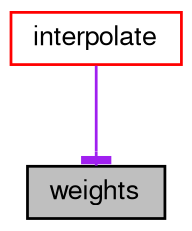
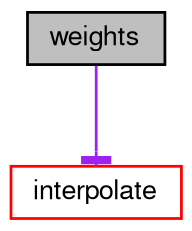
(96, 109) -> (96, 109)
